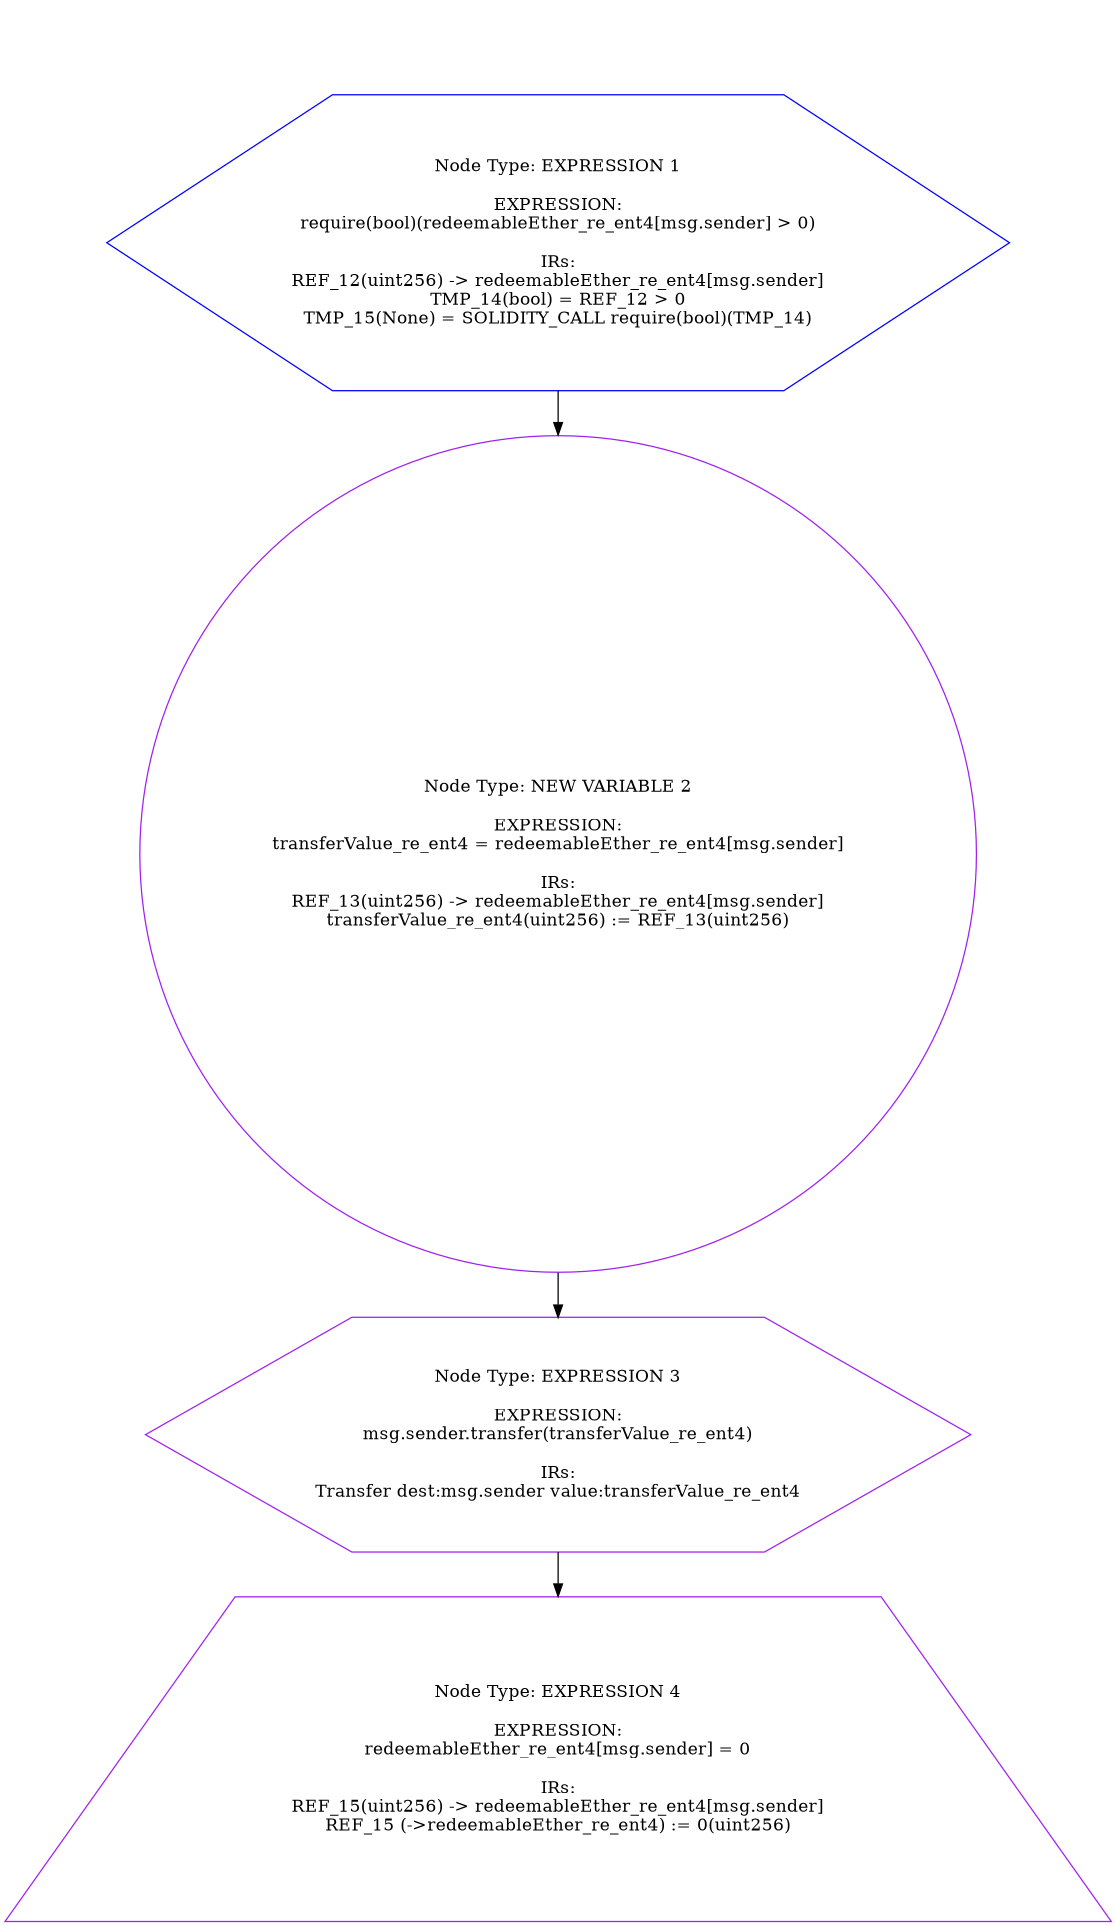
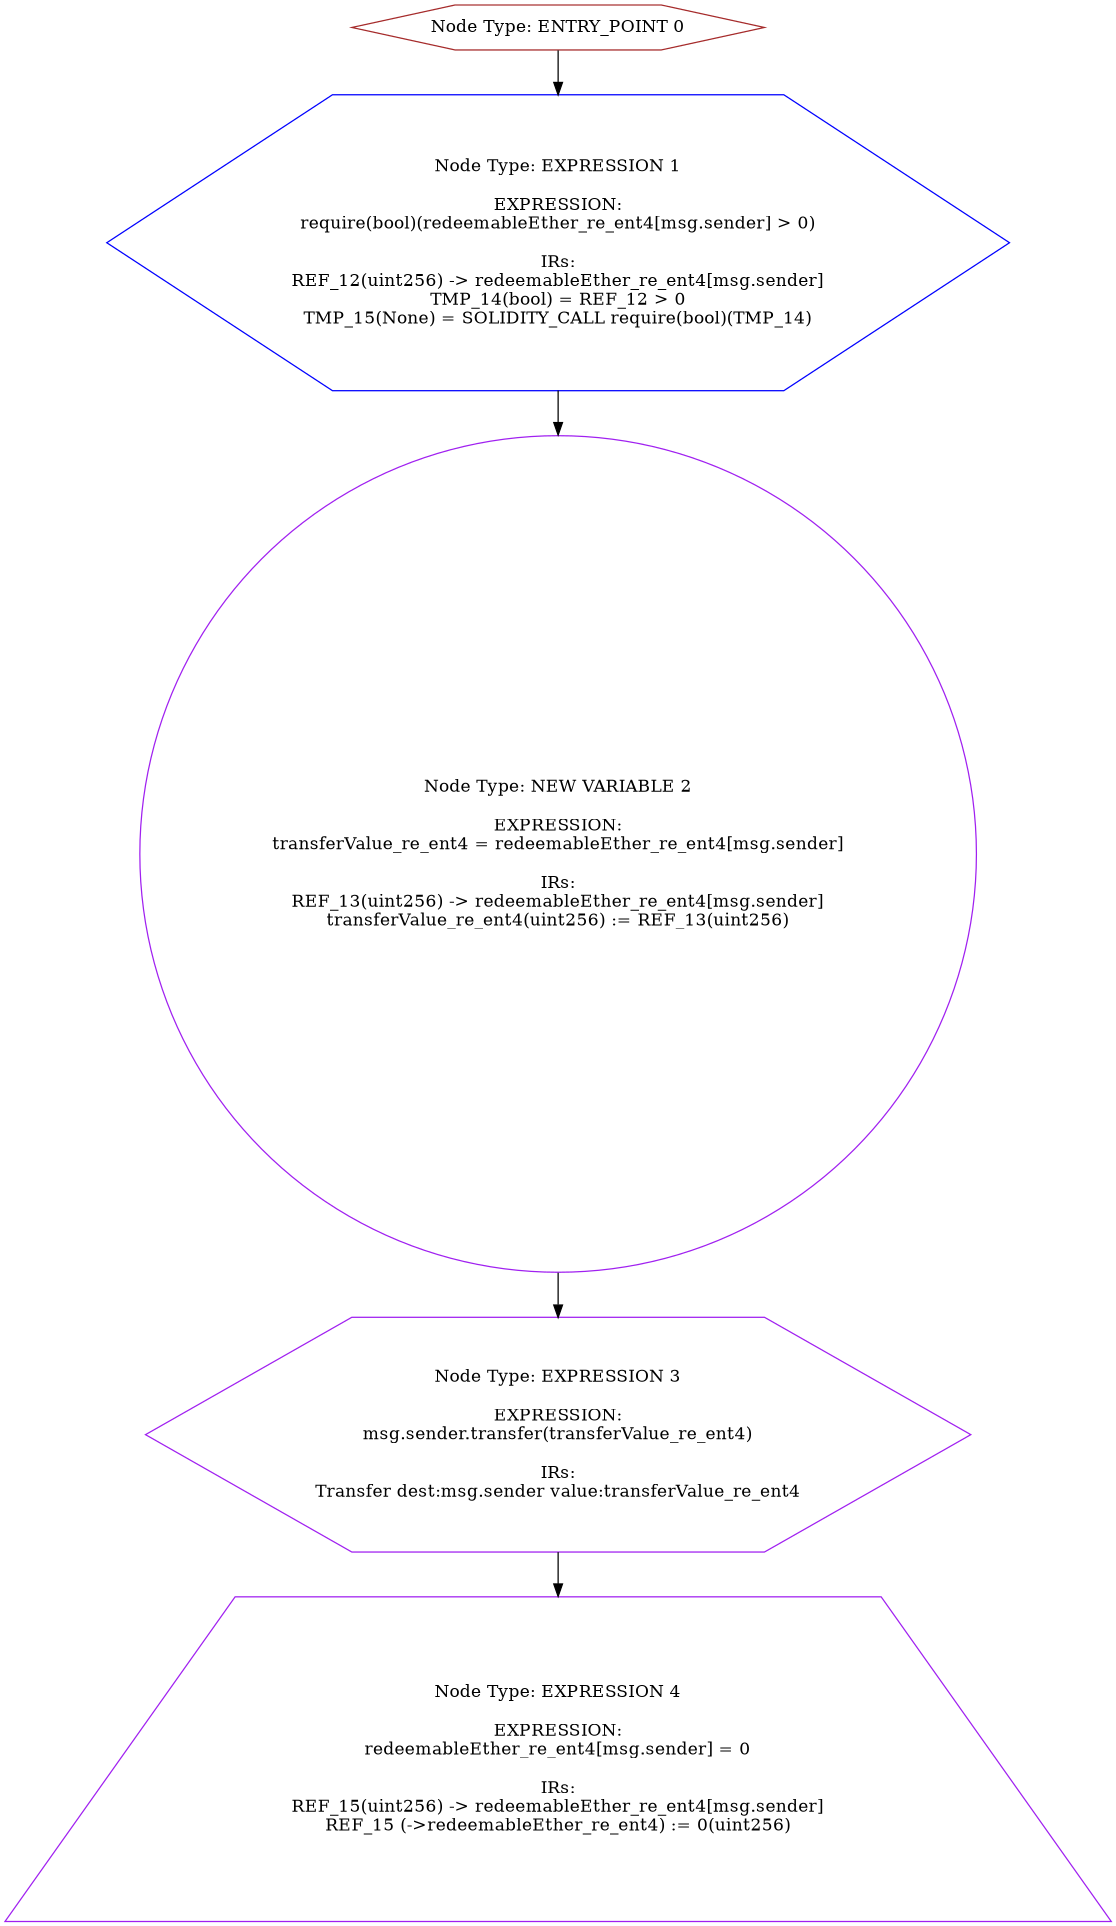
none -> (558, 27)
